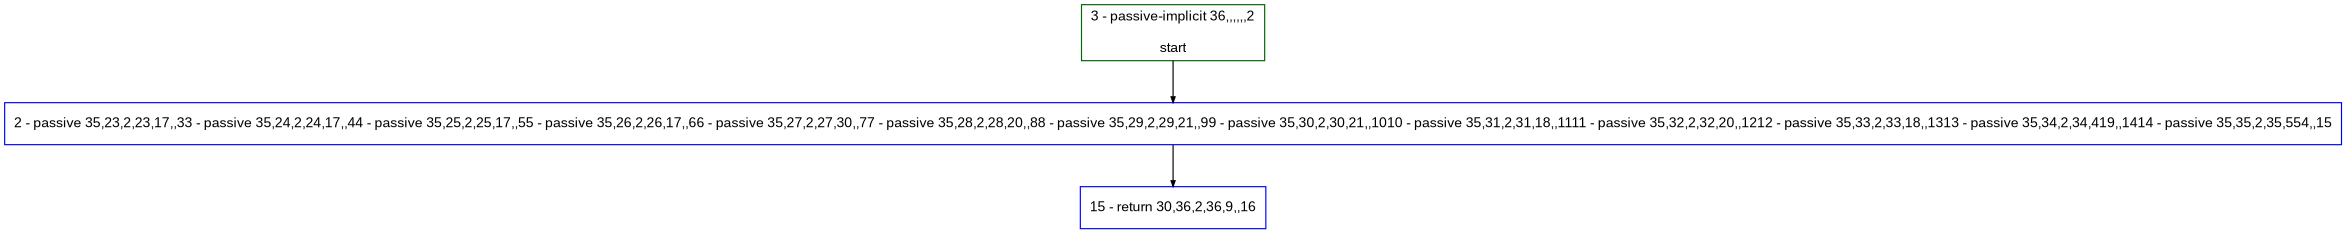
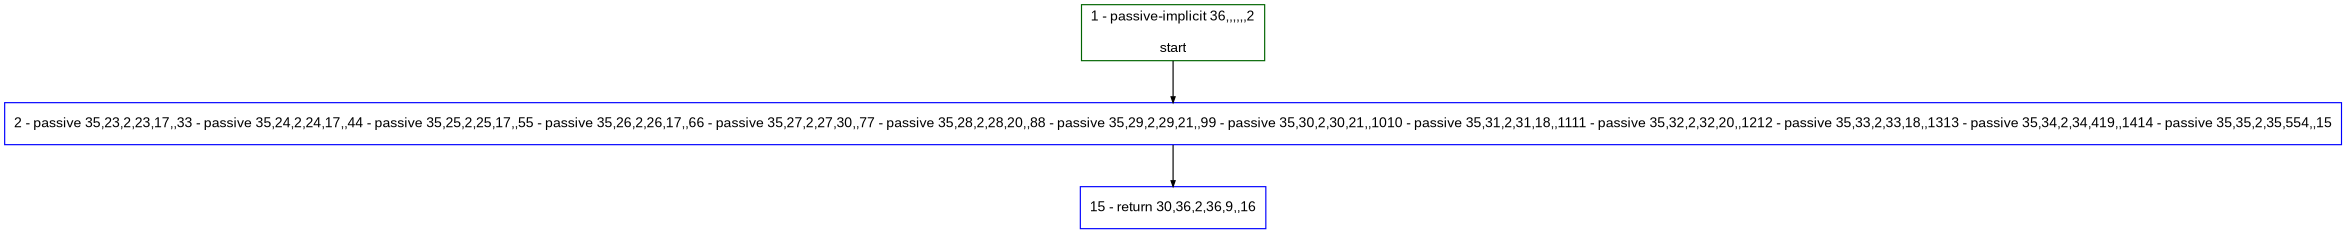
(1173, 33) -> (1173, 33)
